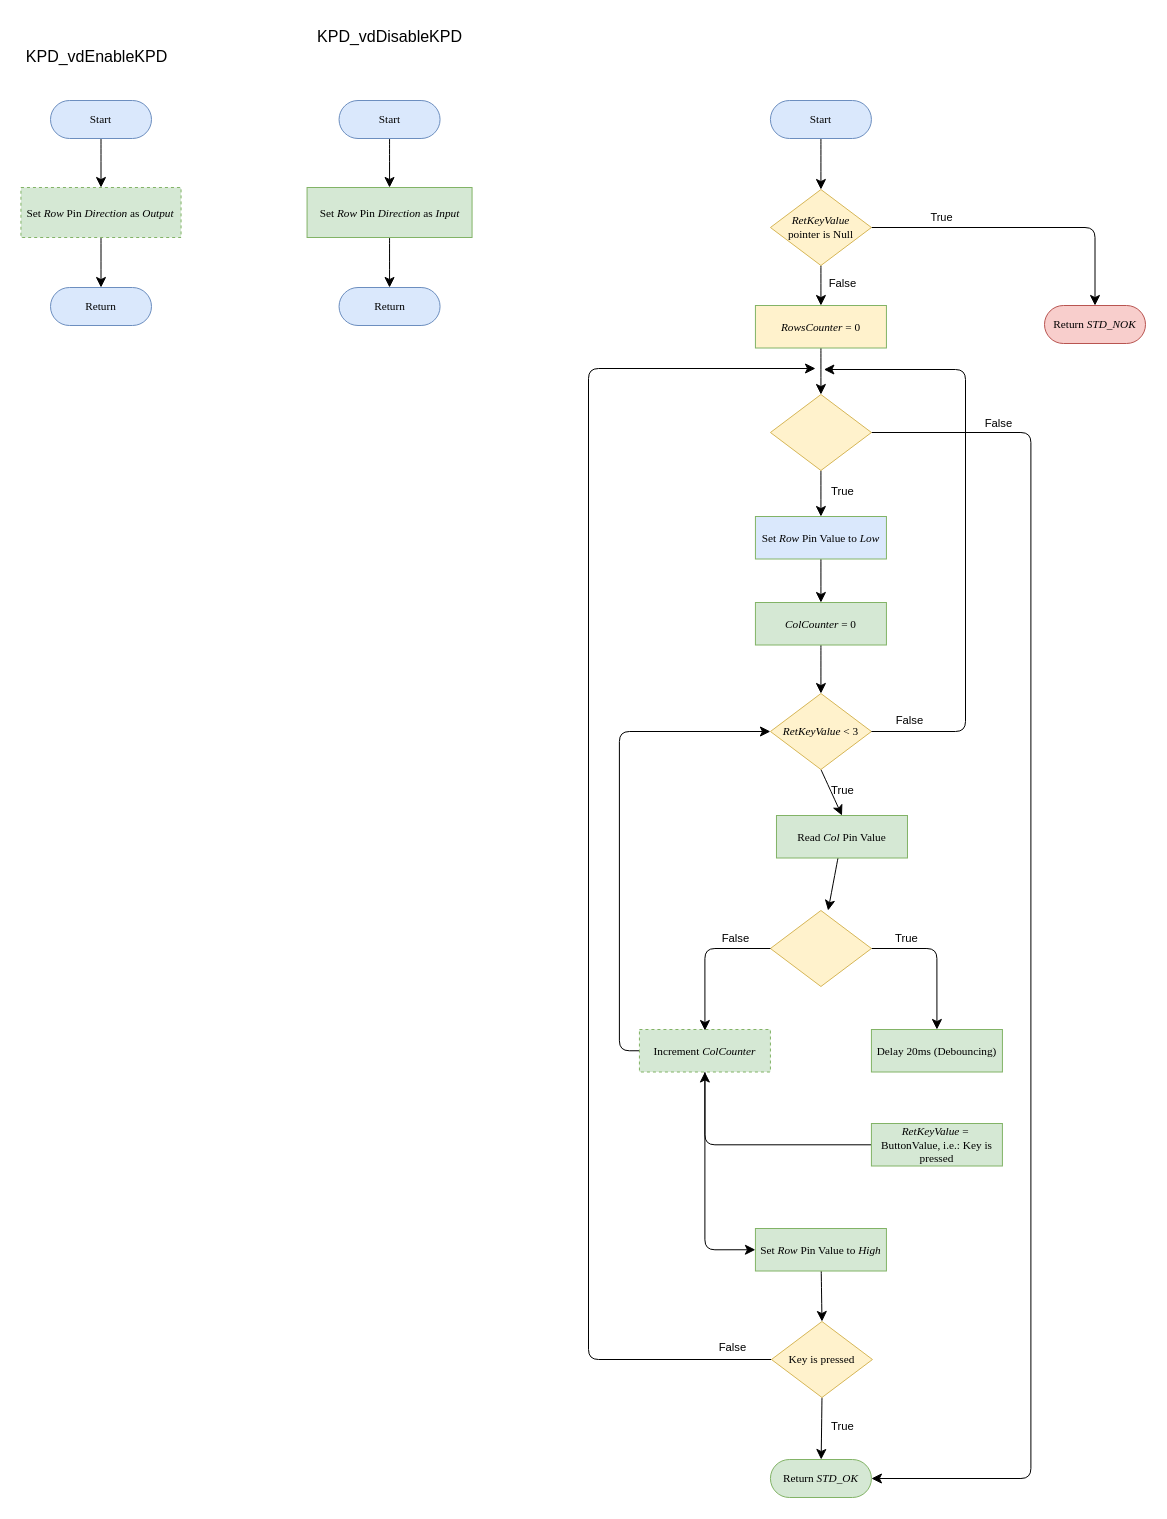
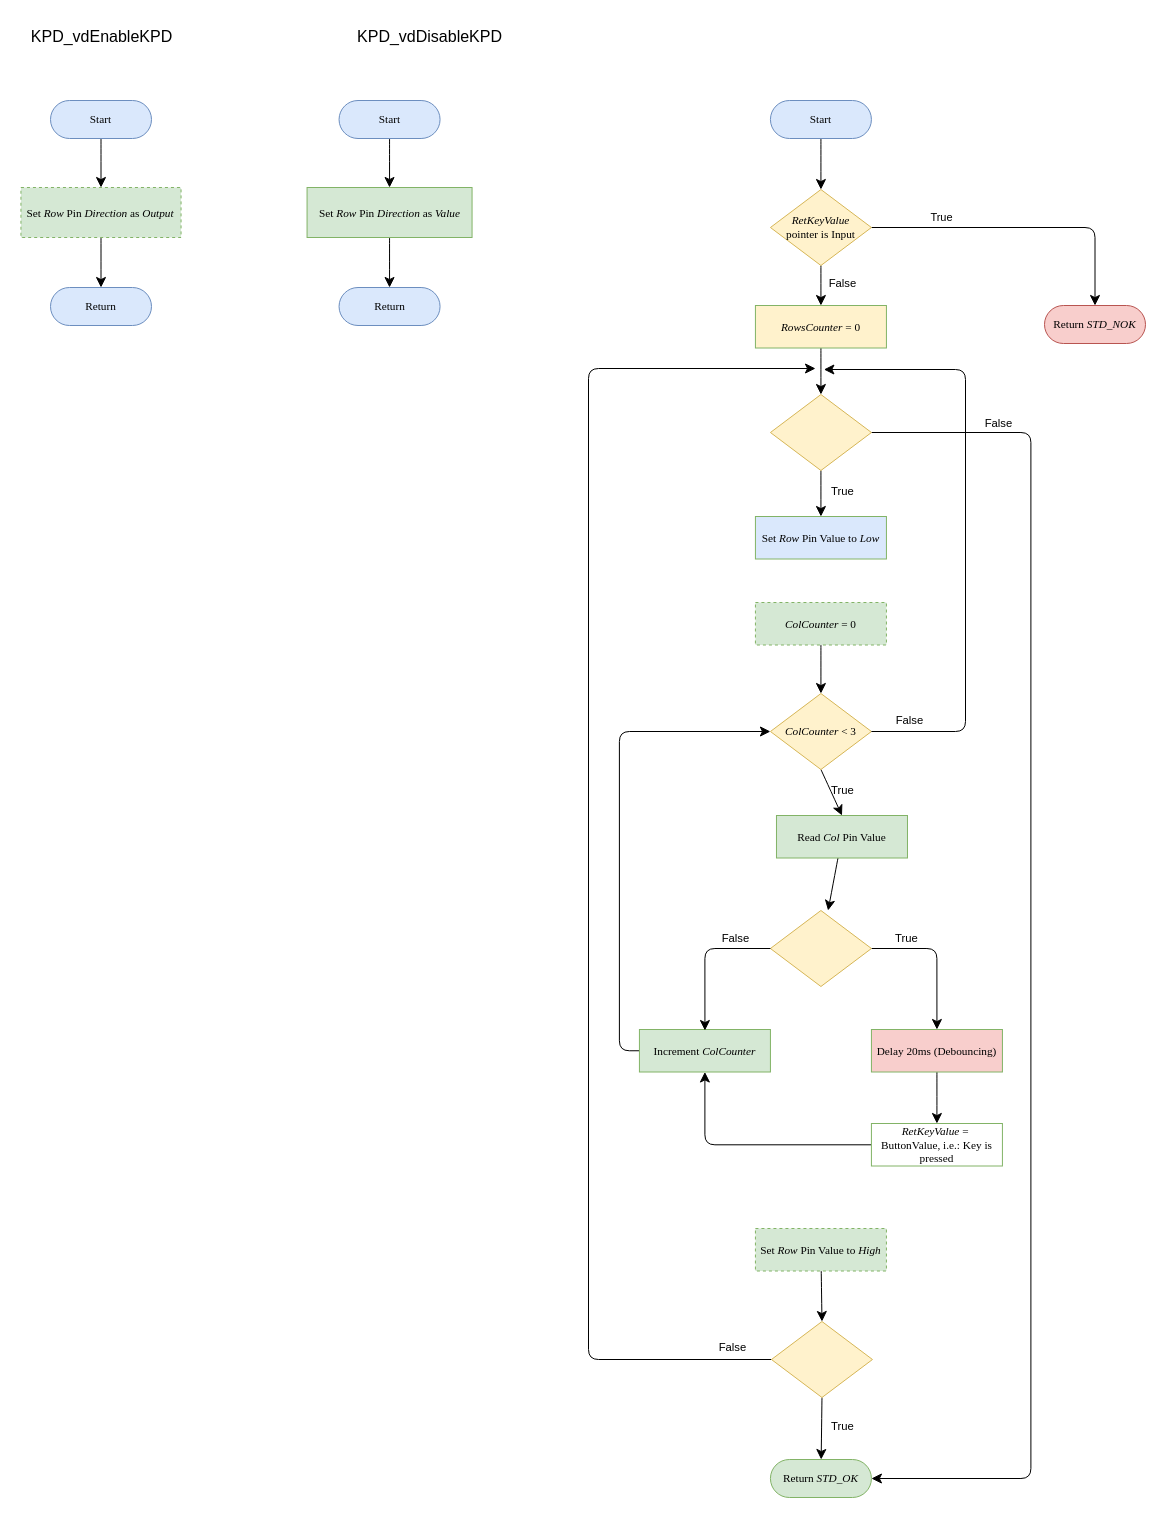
(390, 36) -> (430, 36)
(96, 56) -> (101, 36)
(390, 213) -> (390, 213)
(821, 228) -> (821, 228)
(821, 578) -> none
(821, 624) -> (821, 624)
(821, 732) -> (821, 732)
(705, 1051) -> (705, 1051)
(937, 1051) -> (937, 1051)
none -> (937, 1094)
(937, 1145) -> (937, 1145)
(705, 1213) -> none
(821, 1250) -> (821, 1250)
(822, 1360) -> none
